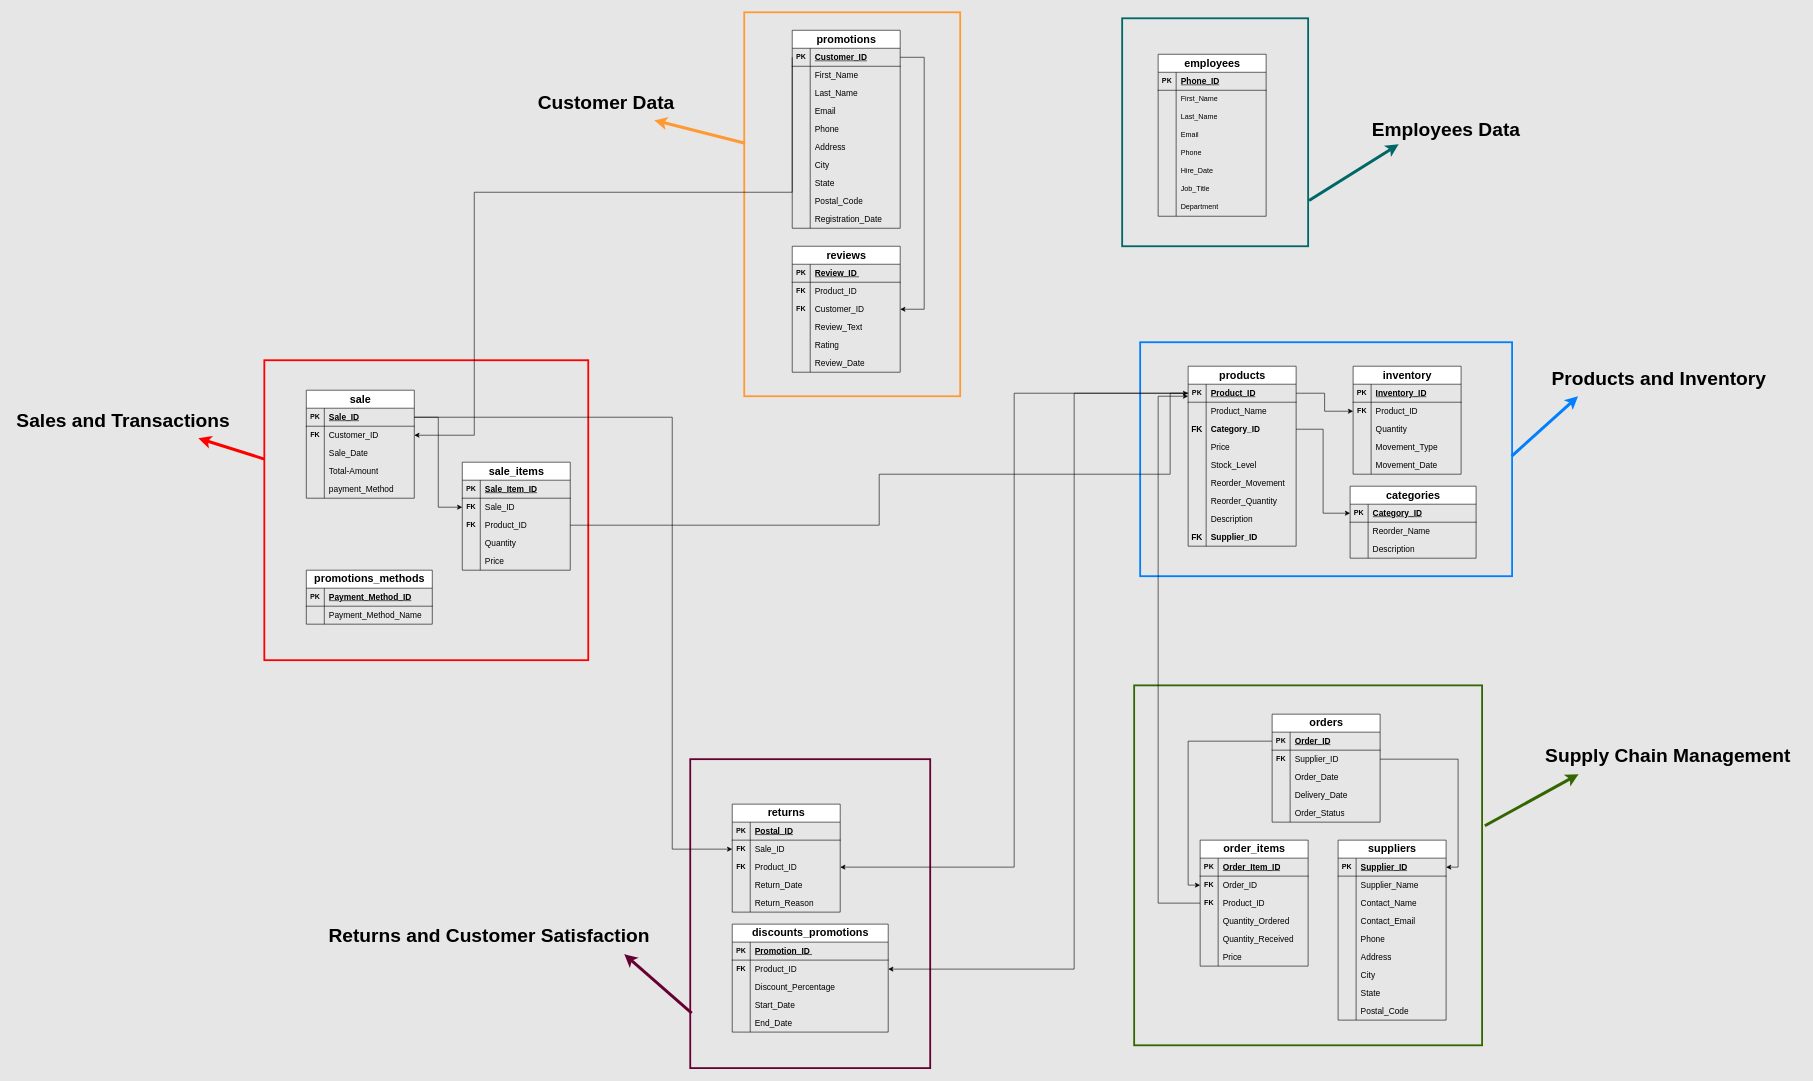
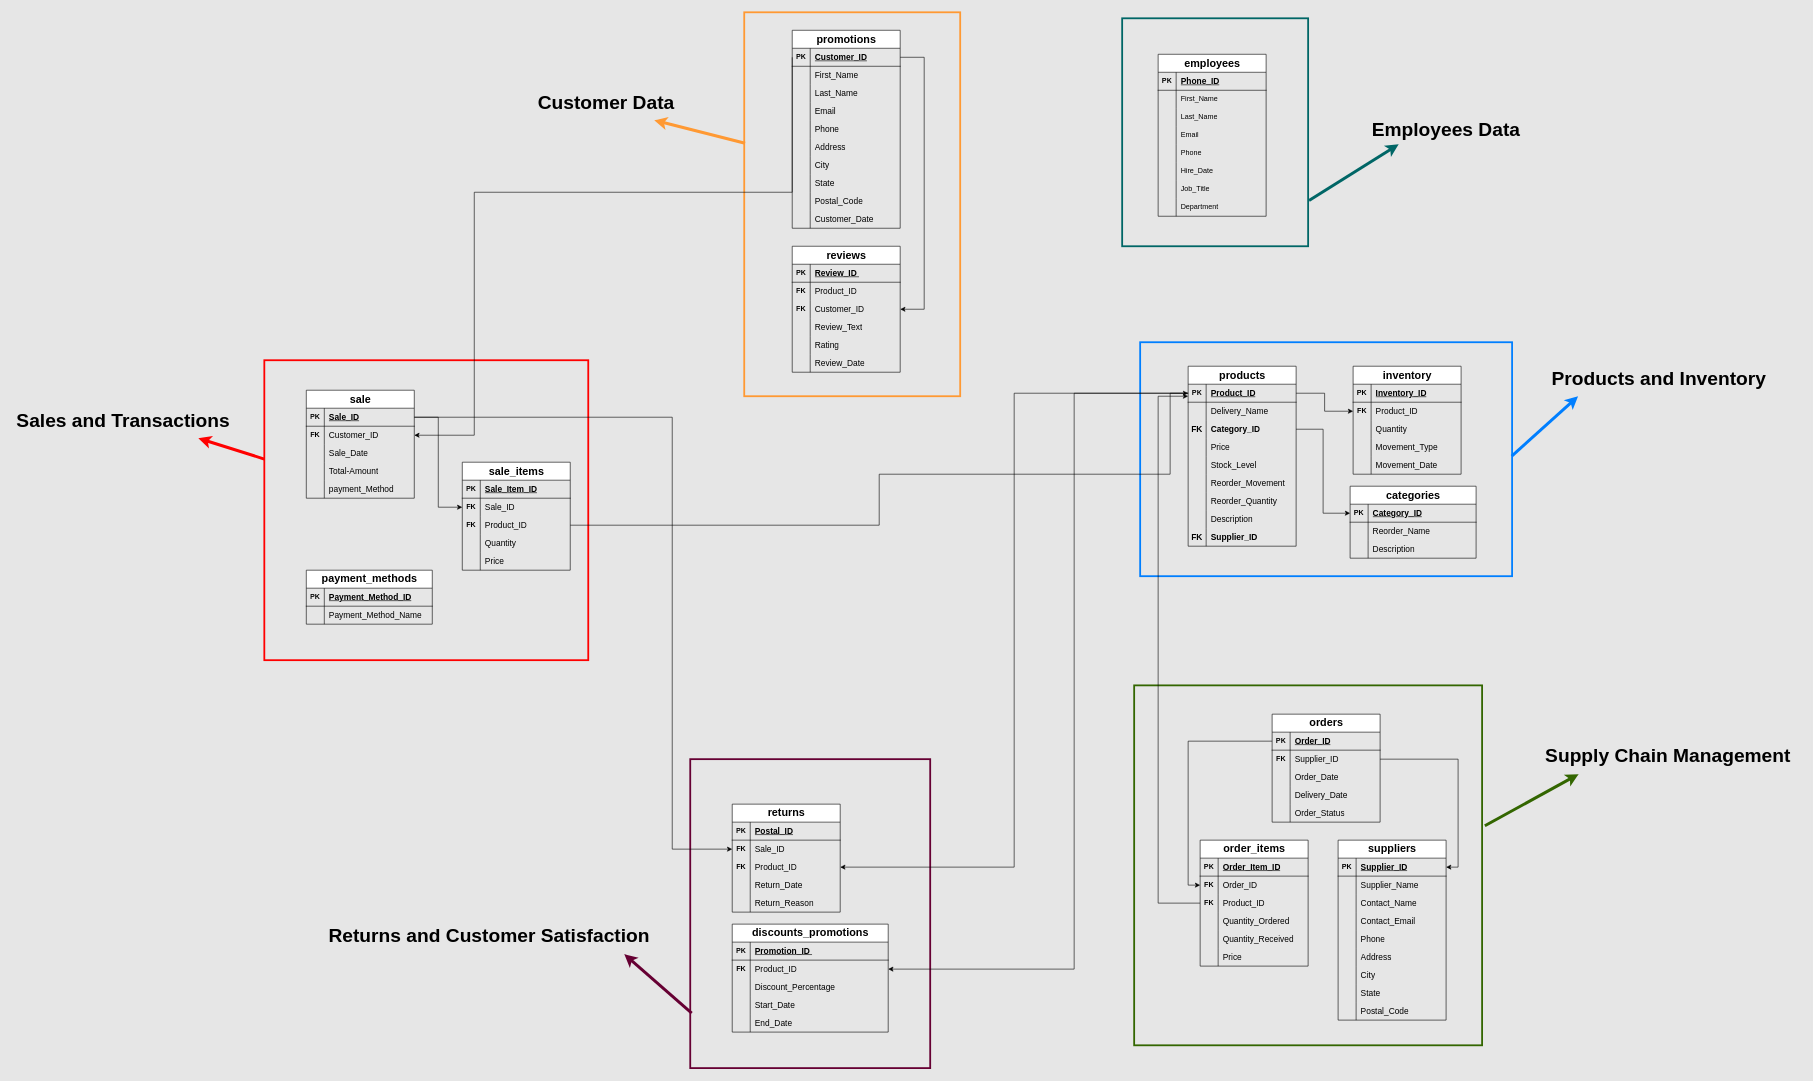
(848, 219) -> (841, 219)
(1235, 411) -> (1235, 411)
(370, 579) -> (370, 579)
